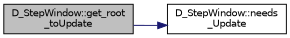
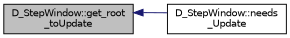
(146, 25) -> (155, 13)
